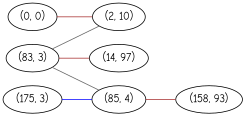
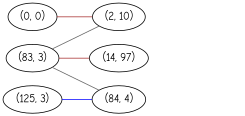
(33, 99) -> (33, 99)
(119, 99) -> (119, 99)
(209, 99) -> none
